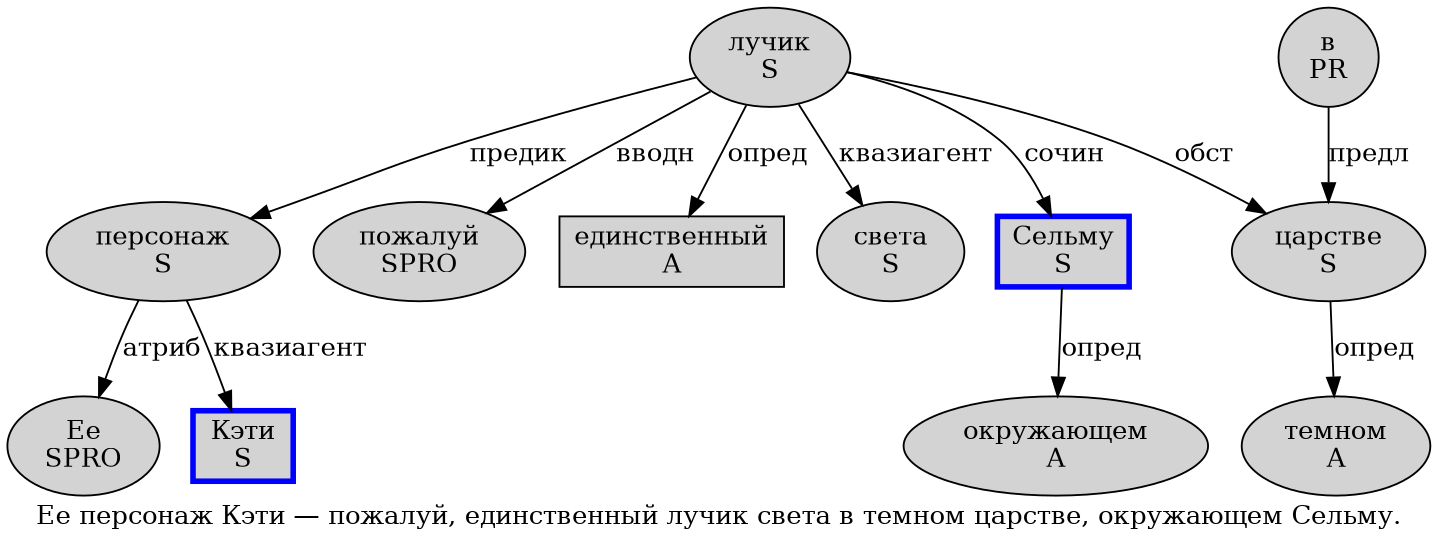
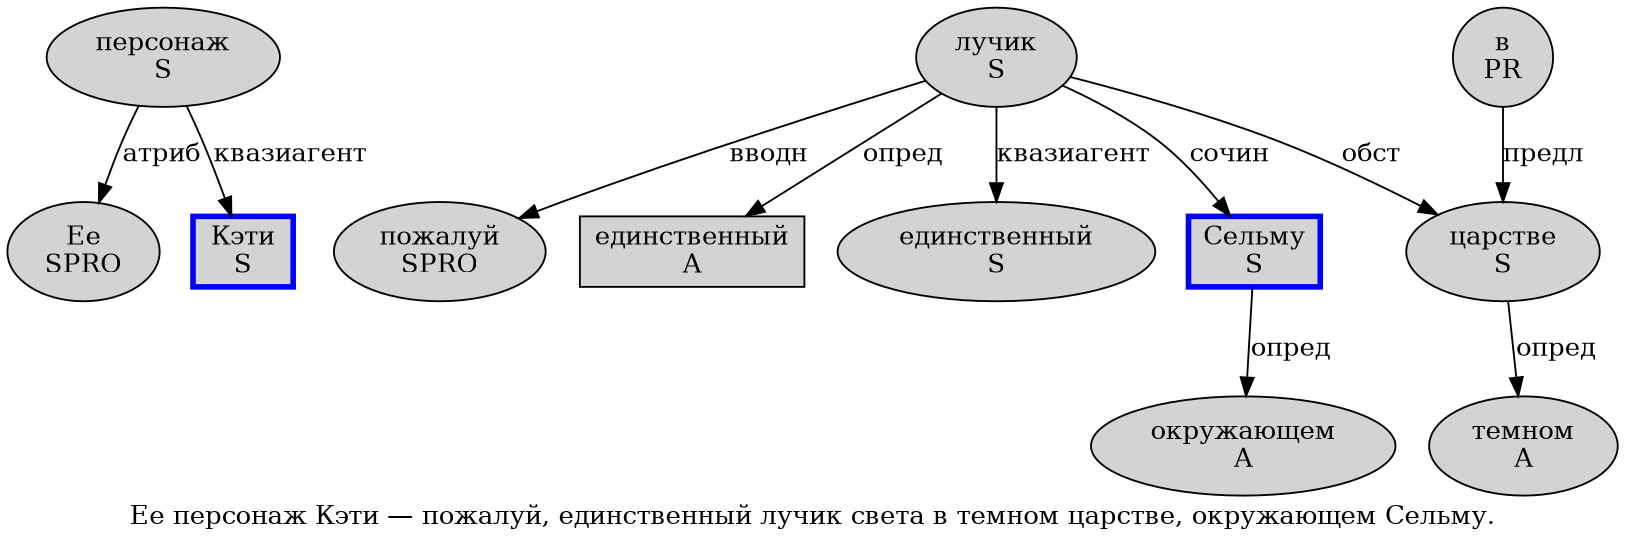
(481, 137) -> none
(891, 252) -> (996, 252)
